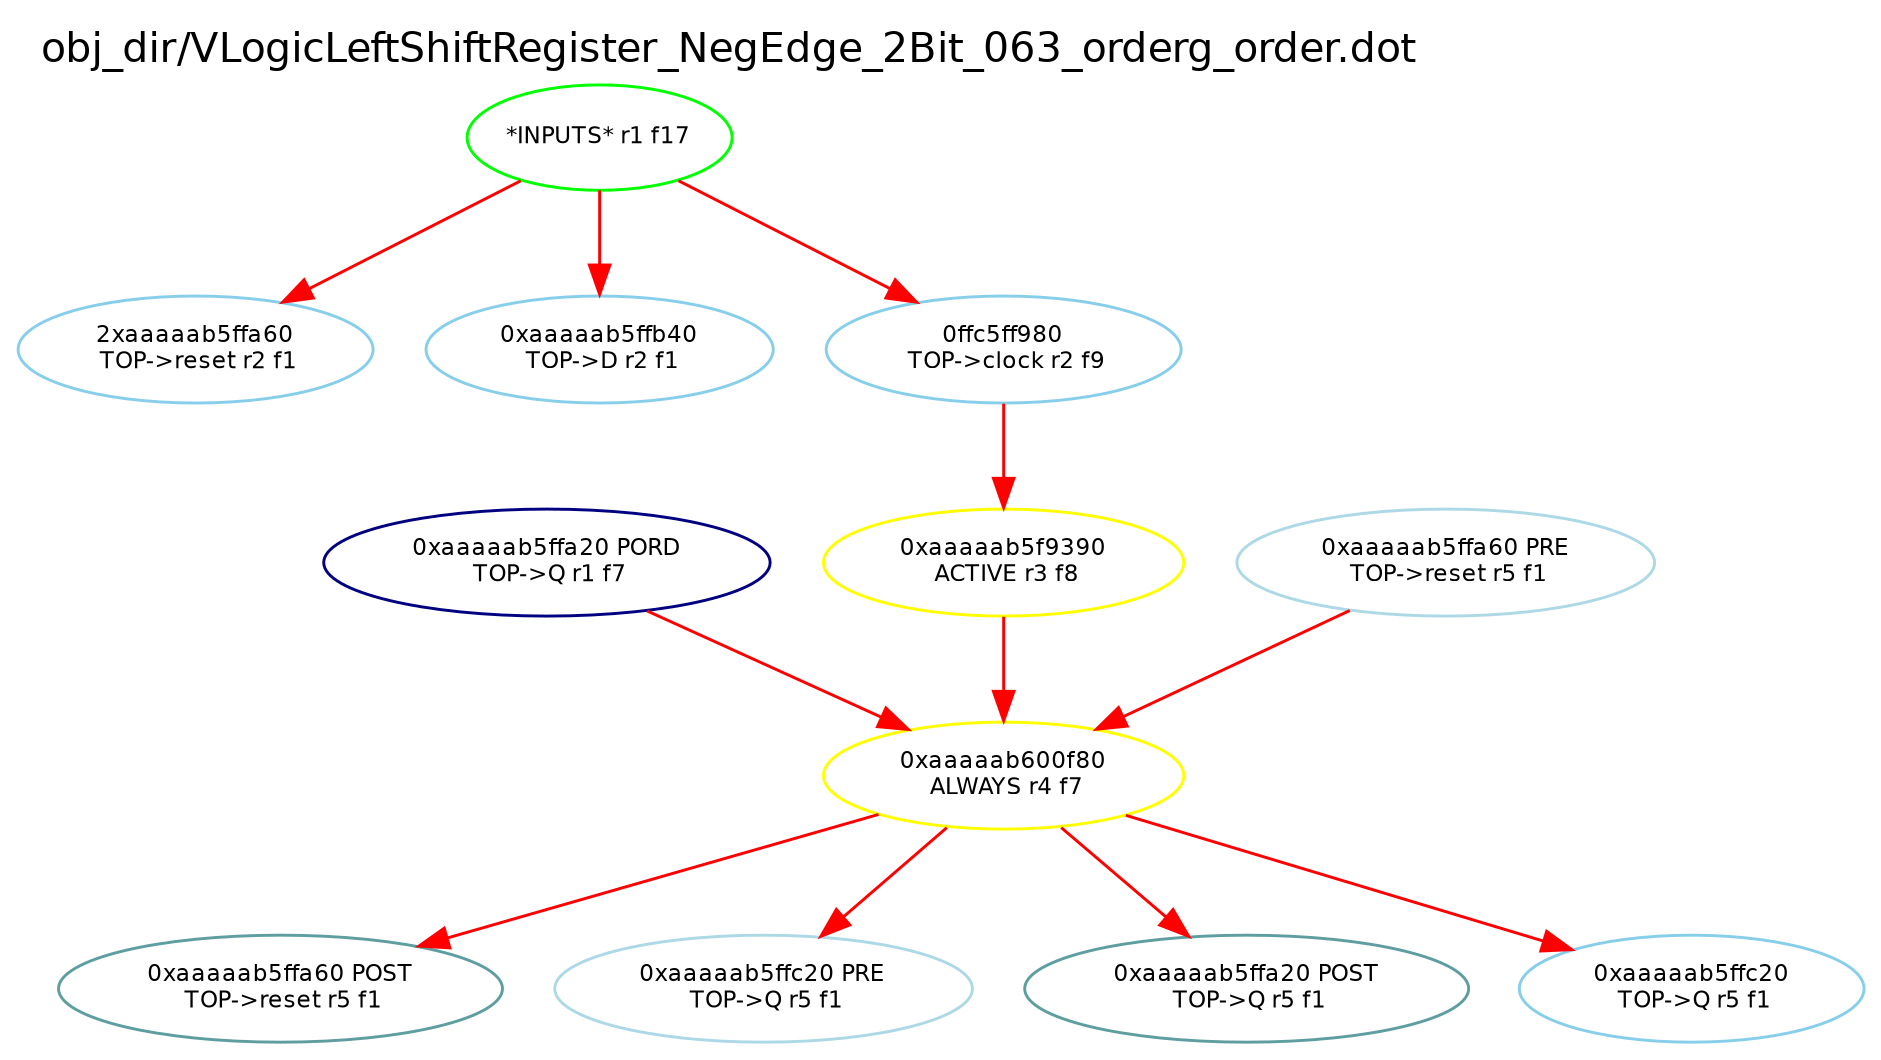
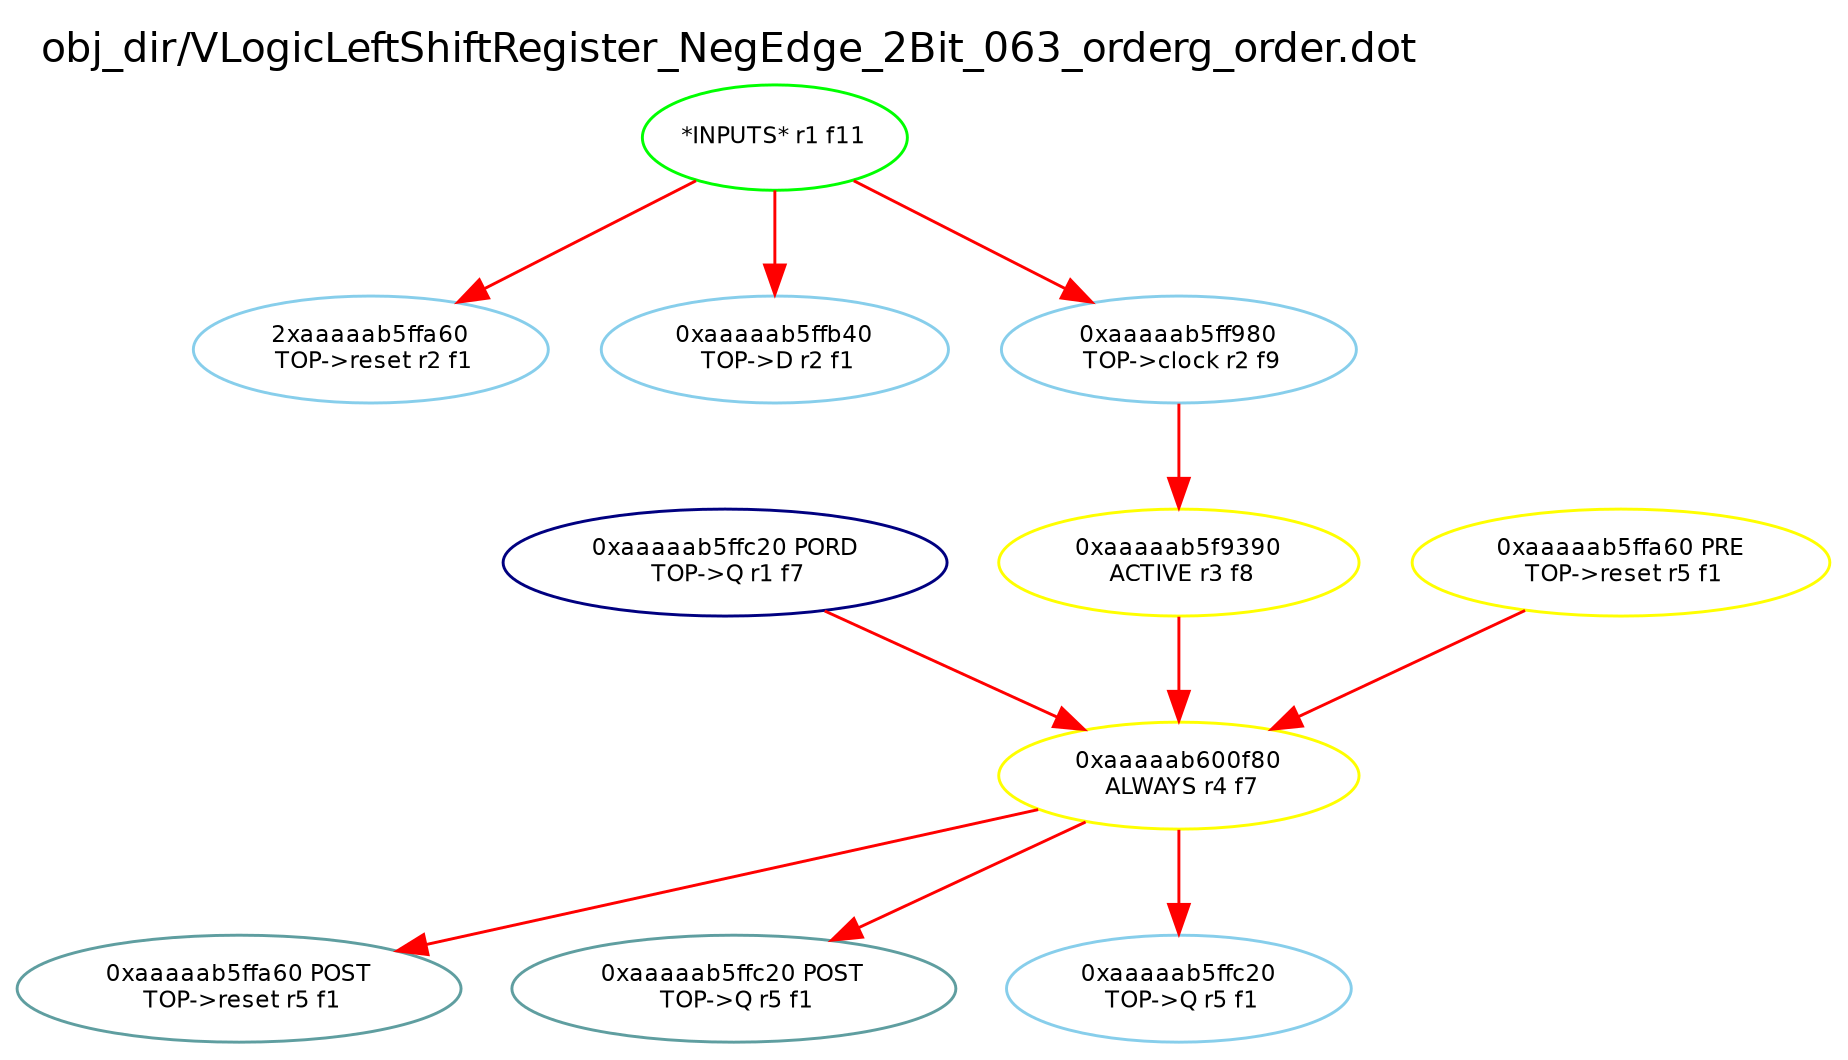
(600, 138) -> (775, 138)
(1004, 350) -> (1179, 350)
(547, 563) -> (725, 563)
(1446, 563) -> (1621, 563)
(764, 989) -> none
(1247, 989) -> (734, 989)
